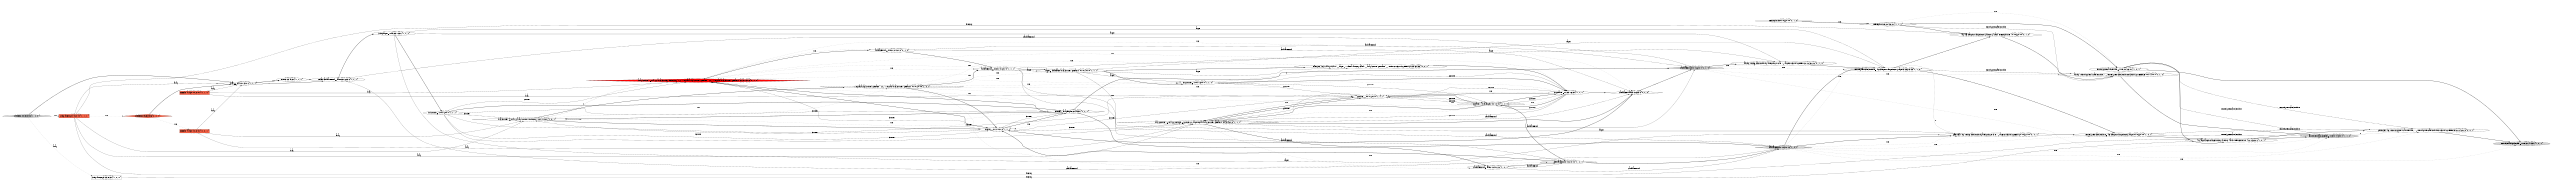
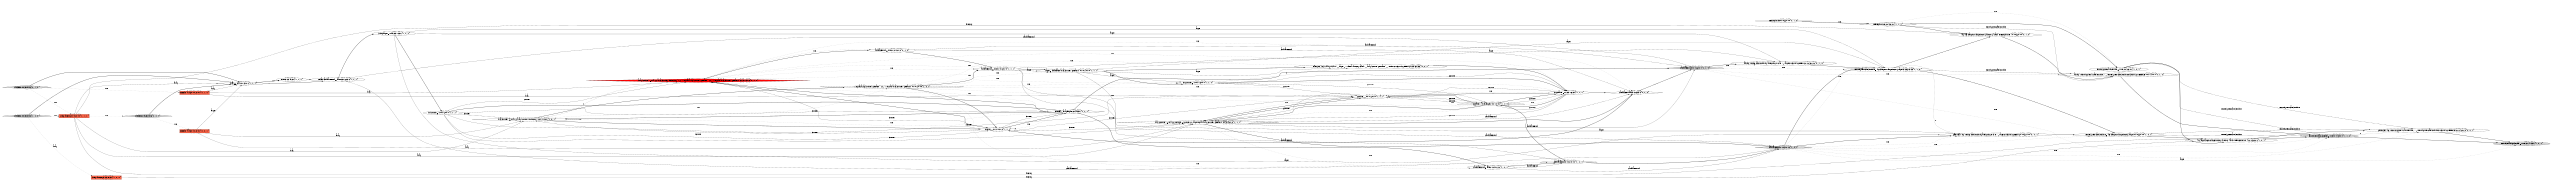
(2343, 81) -> (2425, 140)
none -> (27, 87)
(213, 111) -> (213, 111)
(148, 116) -> (148, 116)
(1276, 153) -> none
(2182, 159) -> (2182, 159)
(106, 178) -> (106, 178)
